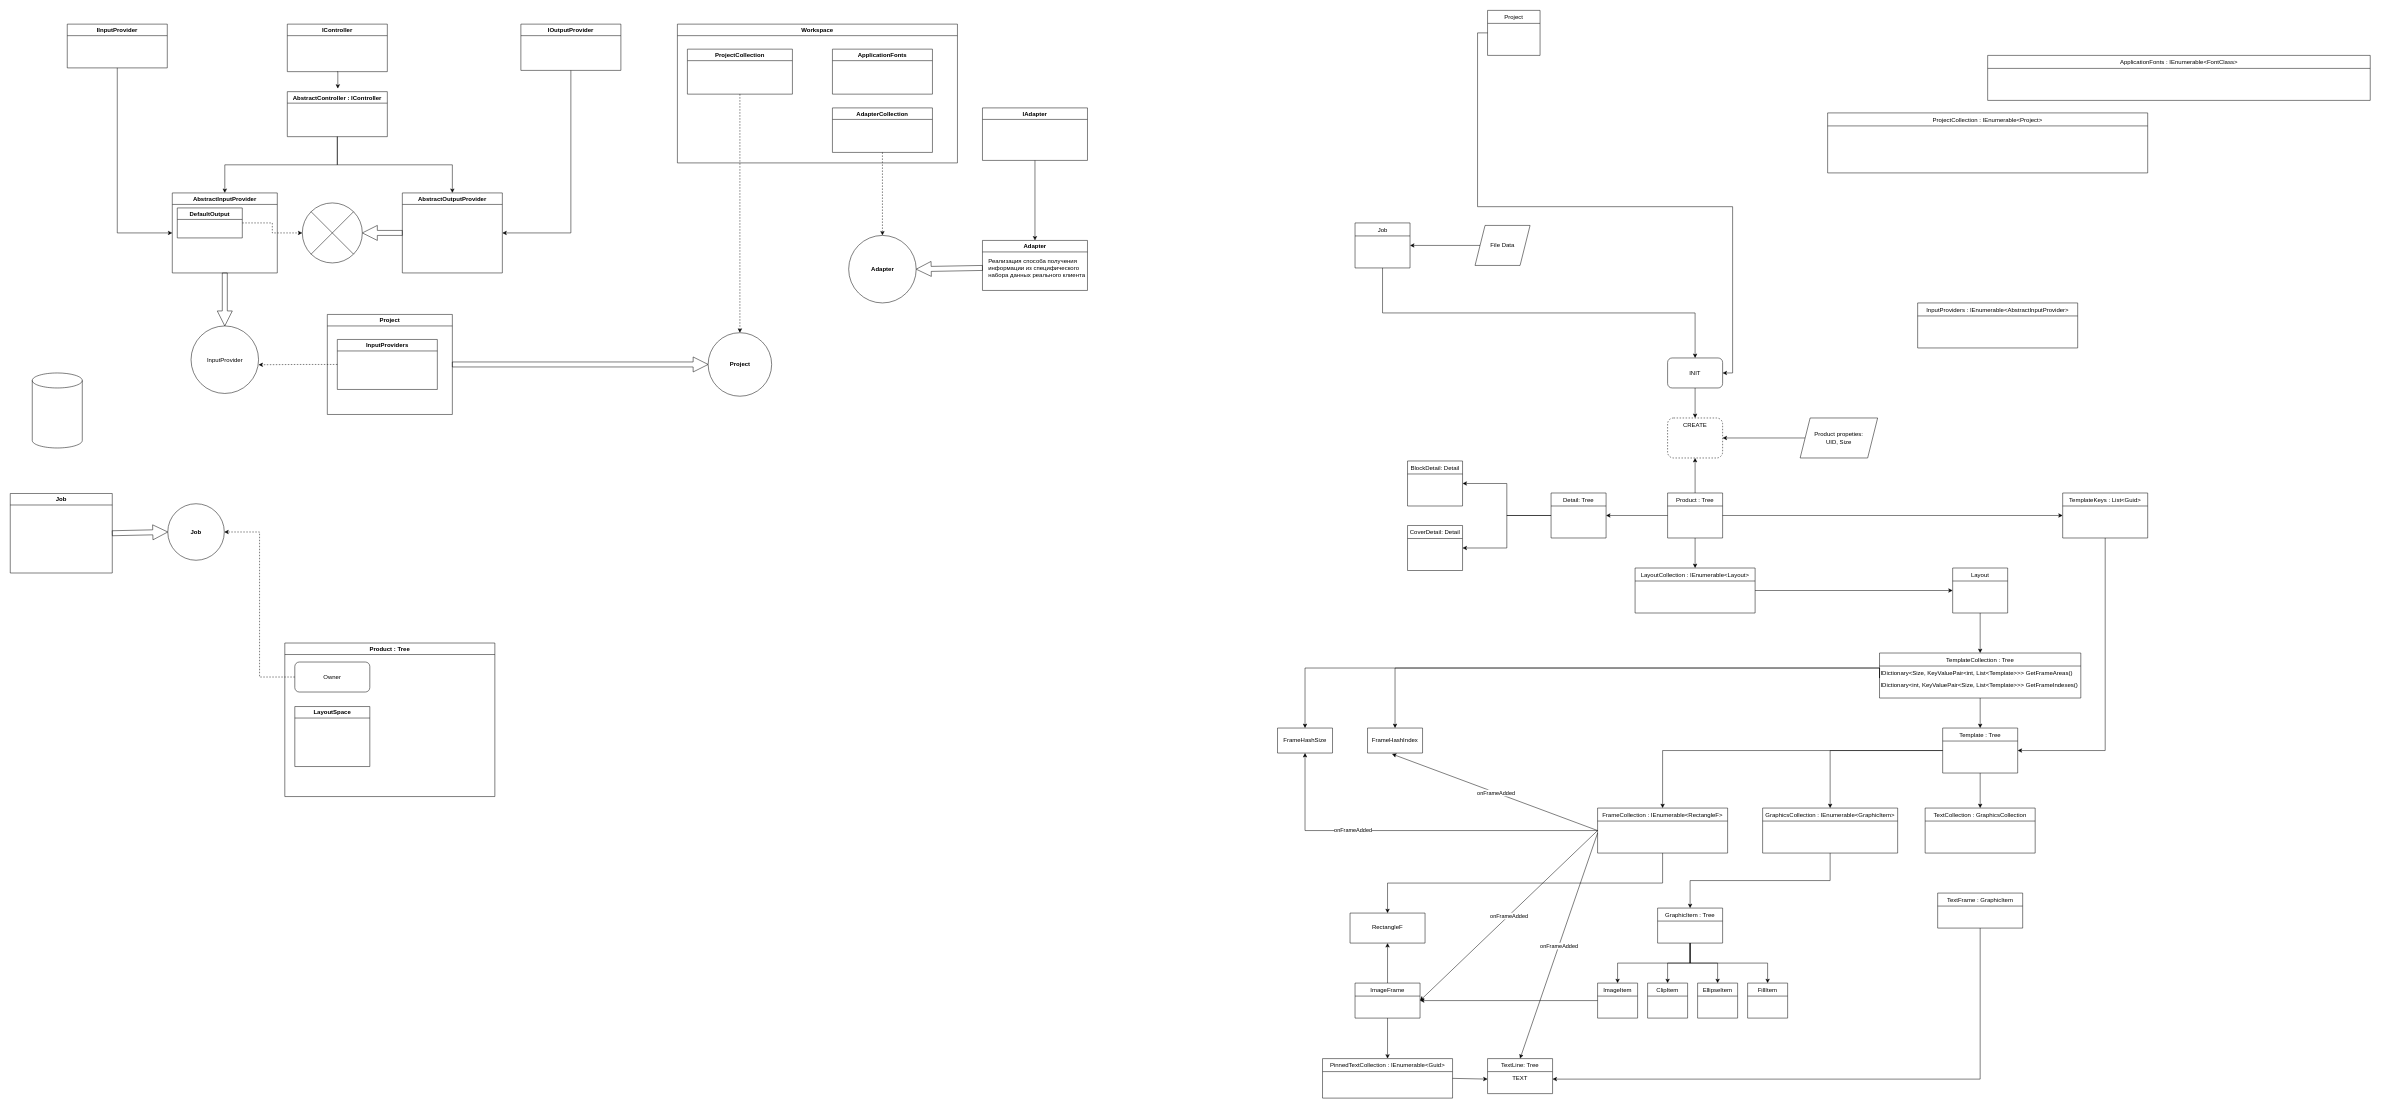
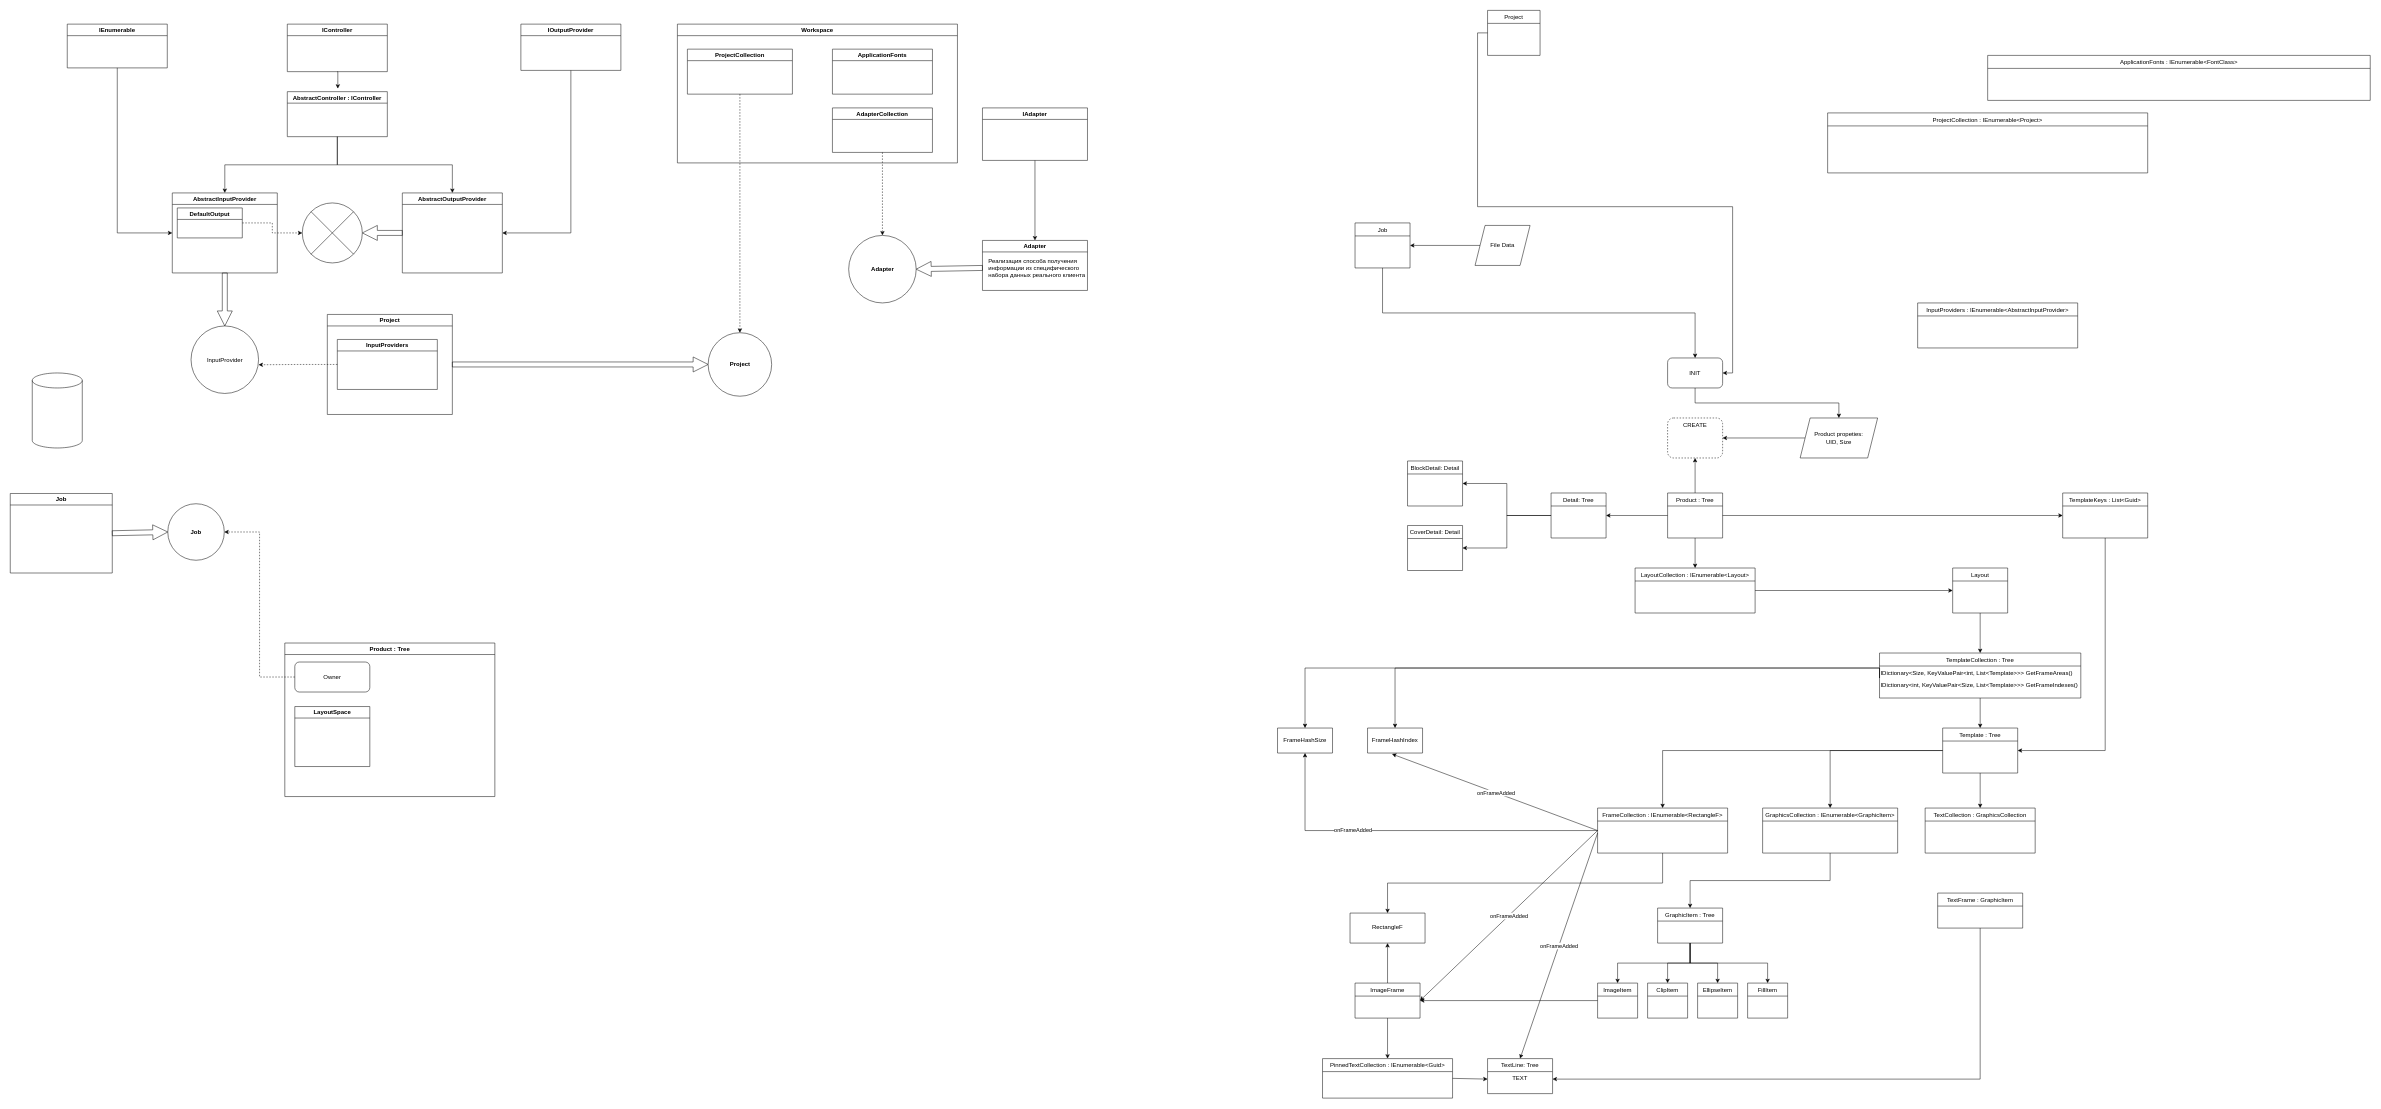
(117, 30) -> (117, 30)
(1695, 414) -> (1839, 413)
